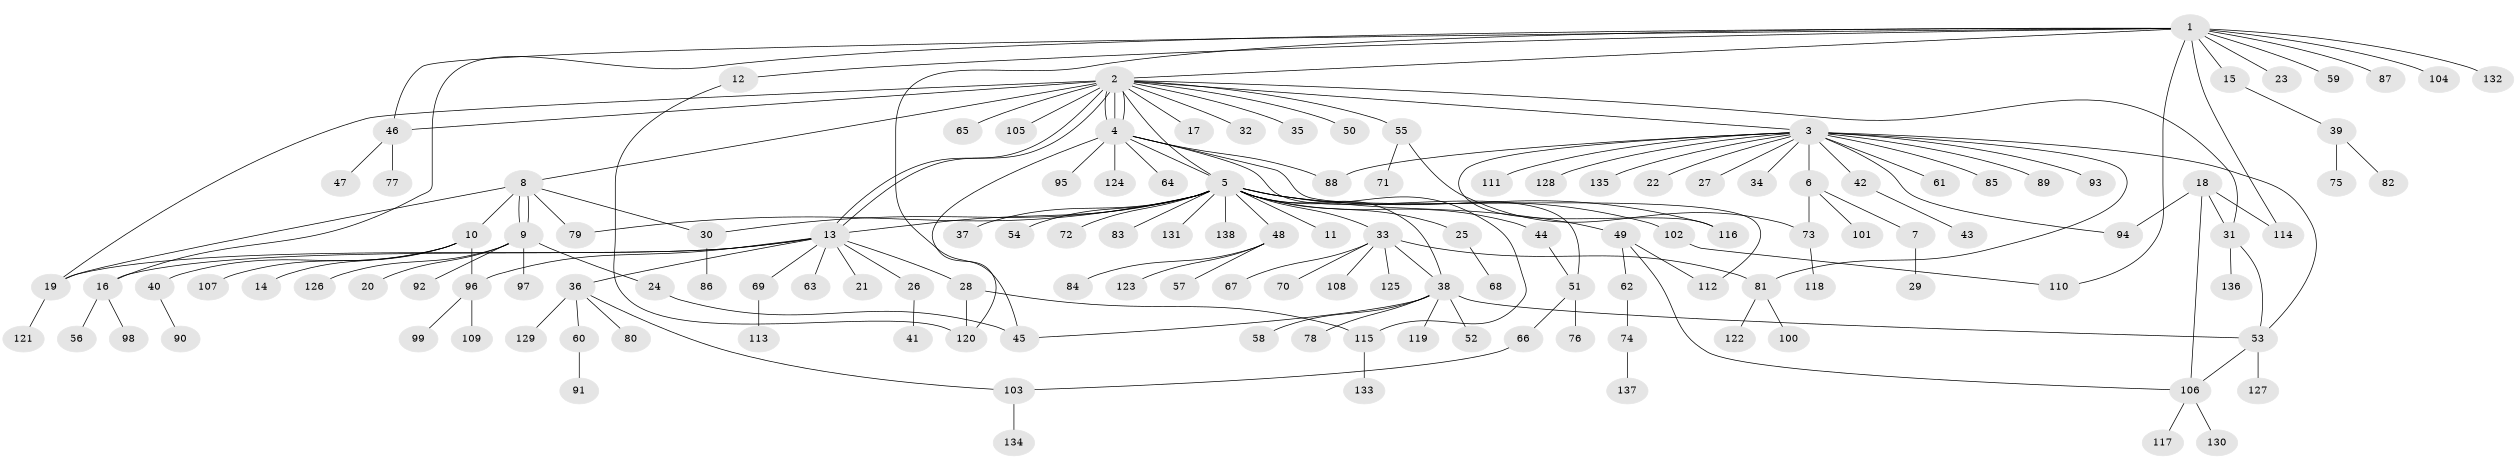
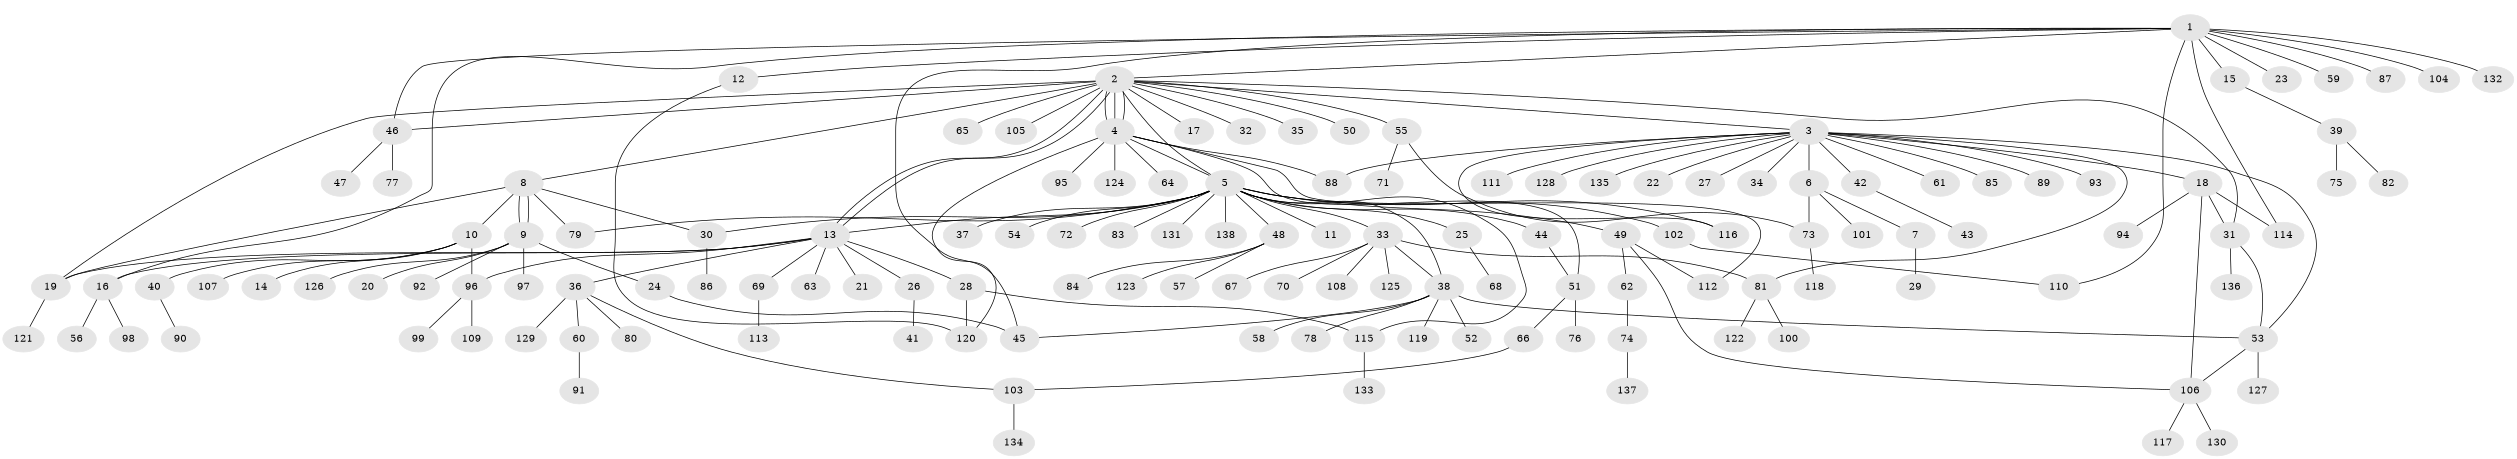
(1955, 209) -> (2016, 152)
